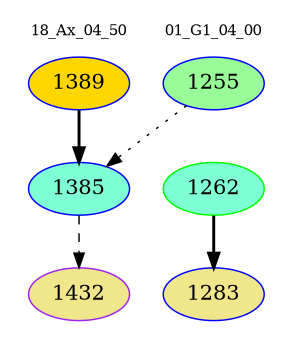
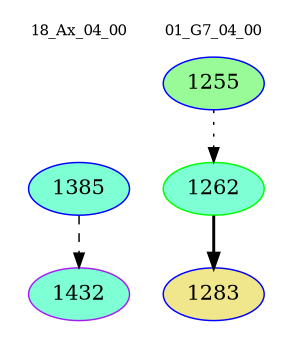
(79, 31) -> (79, 31)
(214, 31) -> (214, 31)
(79, 83) -> none
(161, 125) -> (214, 129)
(79, 294) -> (79, 294)
